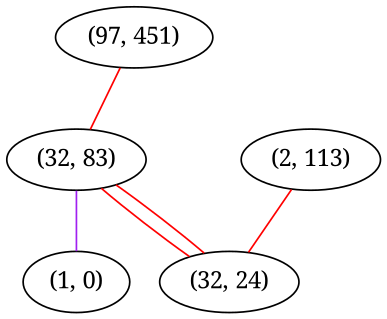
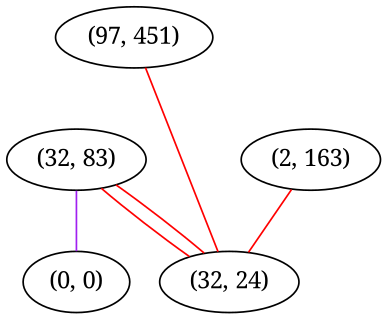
(105, 99) -> (182, 160)
(311, 160) -> (311, 160)
(76, 282) -> (76, 282)
